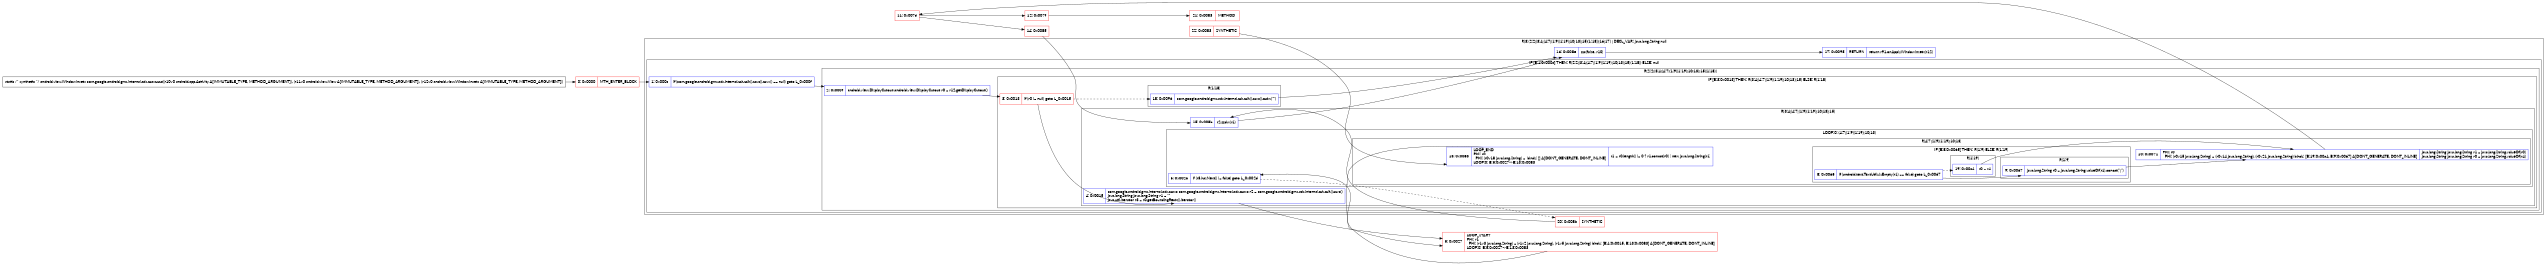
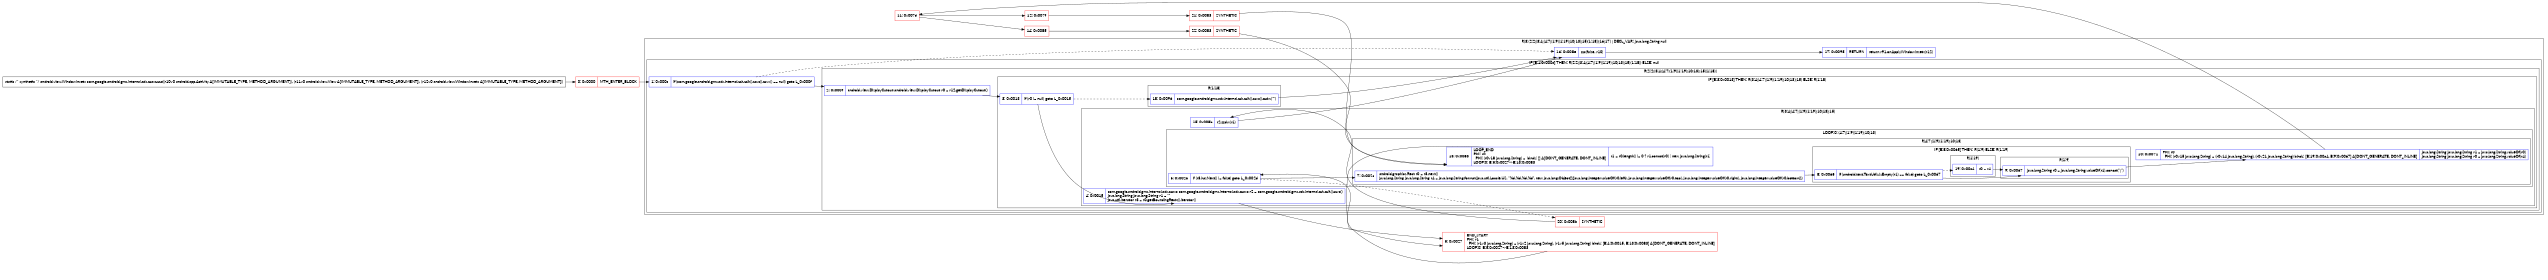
(1226, 16) -> (1226, 16)
none -> (1153, 50)
none -> (1349, 86)
(1037, 99) -> (1037, 99)
(1092, 113) -> (1118, 31)
(2135, 141) -> (1997, 170)
none -> (1580, 176)
(1479, 235) -> (1477, 235)
